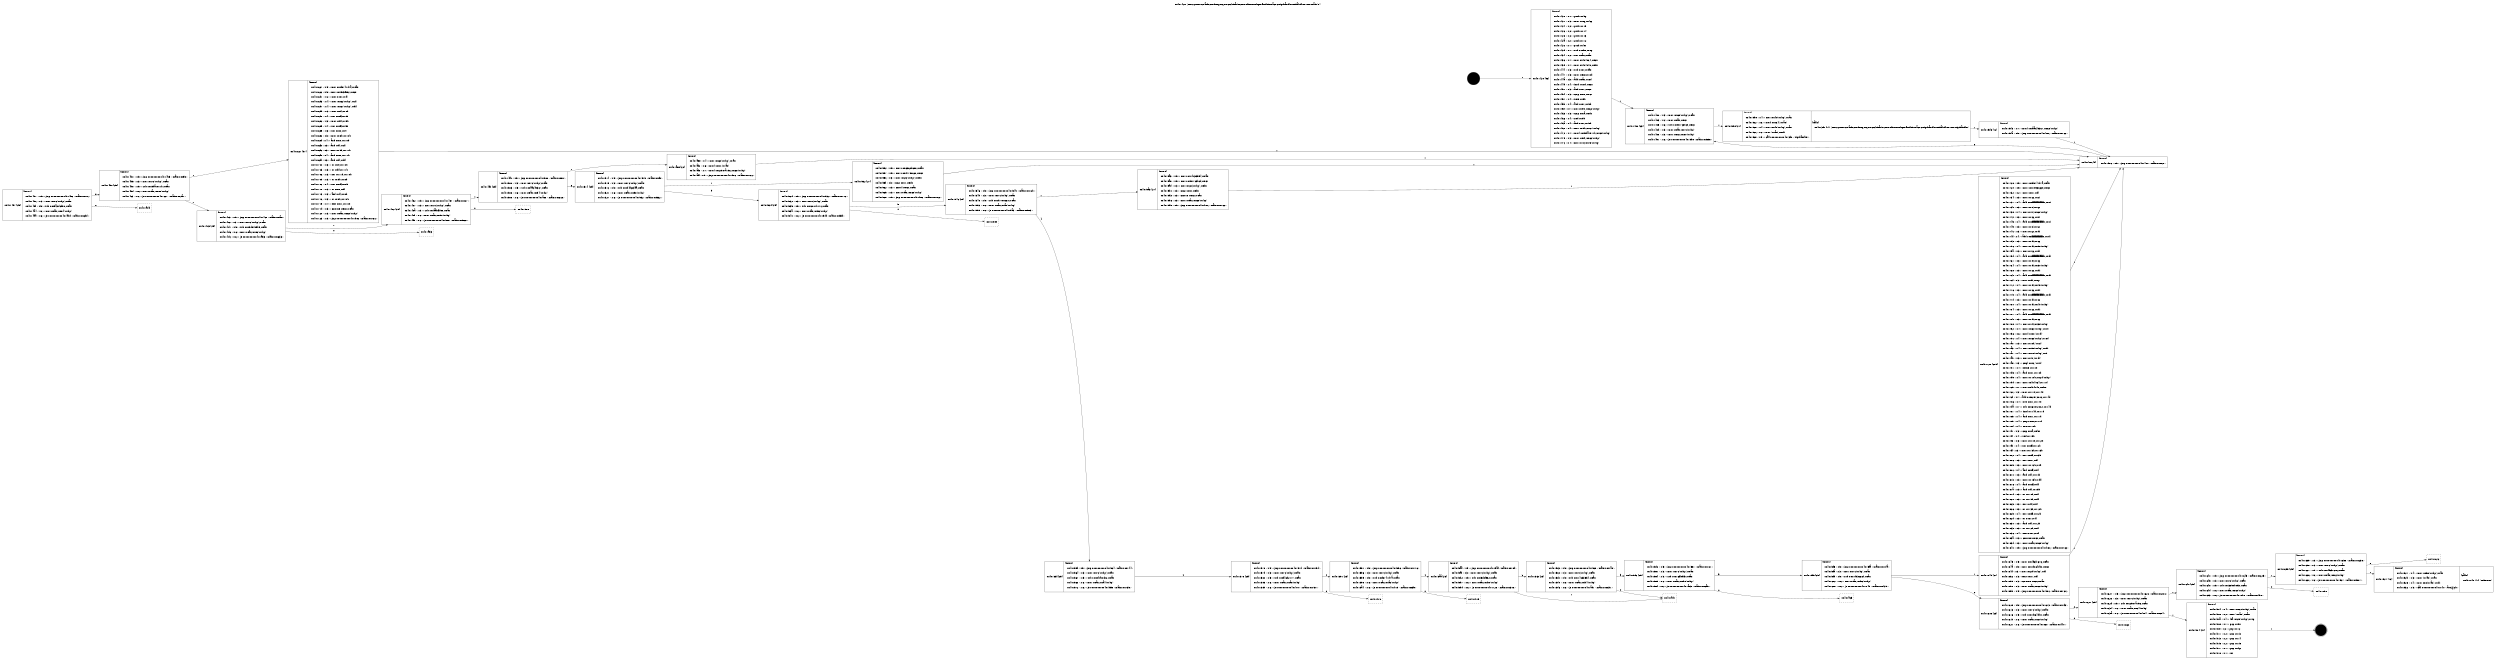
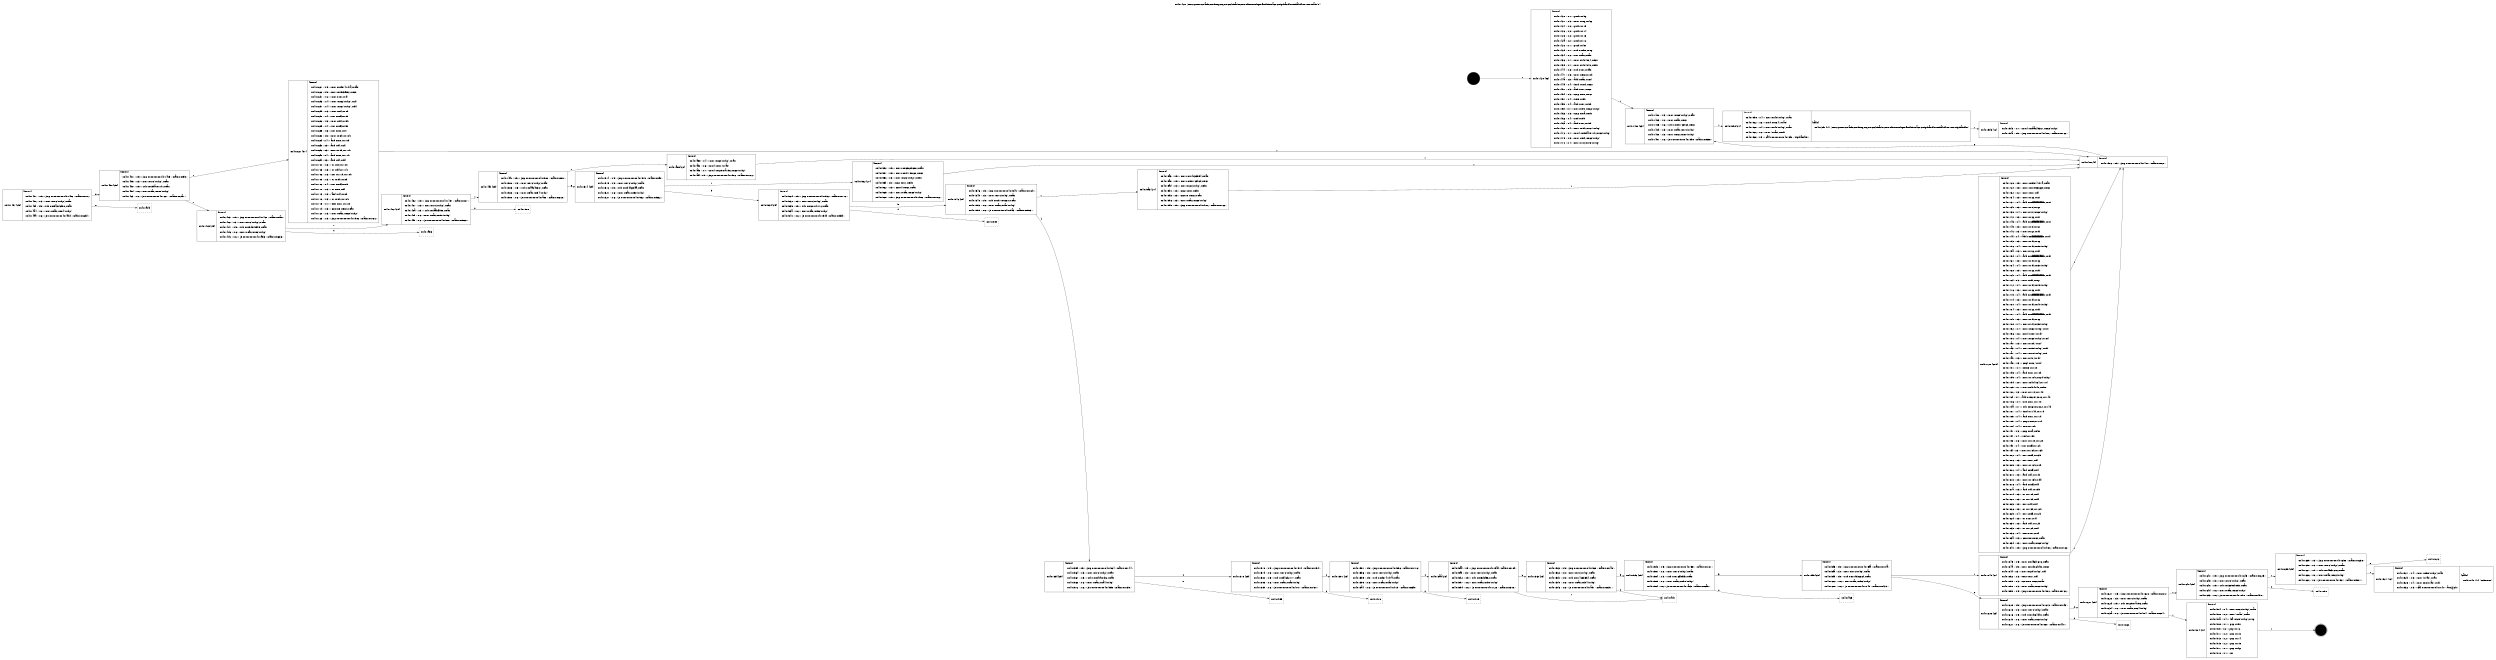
(2082, 146) -> none
none -> (1277, 599)
